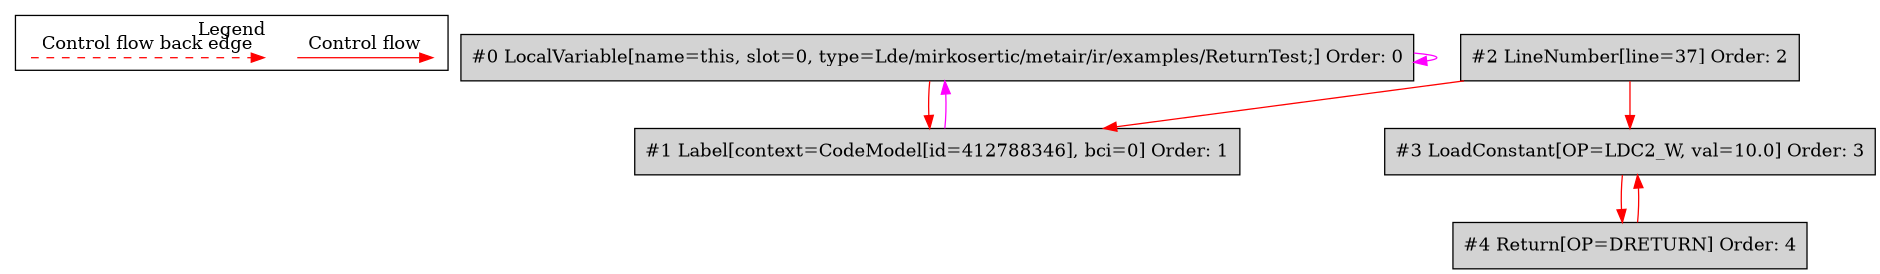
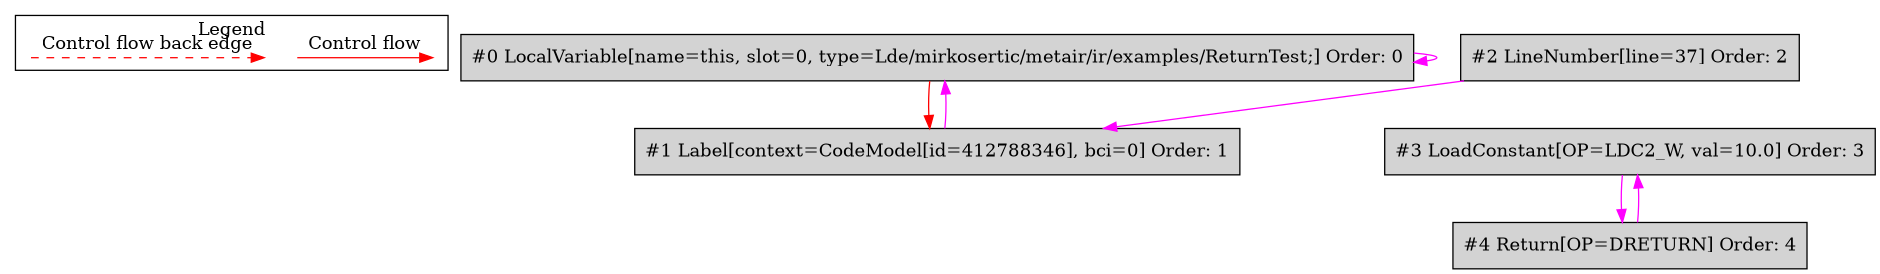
(1630, 98) -> none
(1290, 104) -> (1290, 104)
(1621, 192) -> (1621, 192)
(1639, 205) -> (1639, 205)
